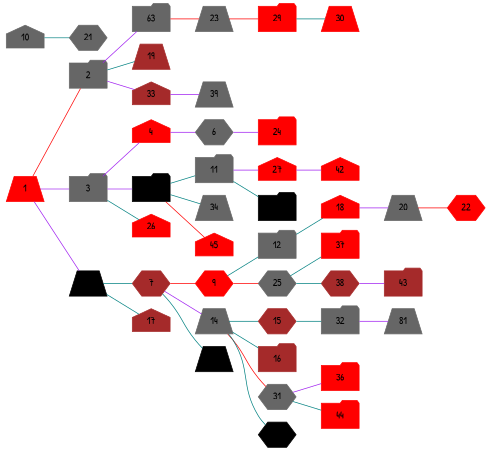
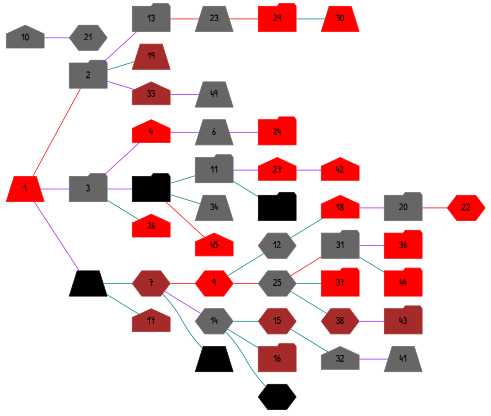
(151, 19) -> (151, 19)
(57, 38) -> (57, 38)
(214, 94) -> (214, 94)
(214, 132) -> (214, 132)
(403, 208) -> (403, 208)
(277, 246) -> (277, 246)
(214, 321) -> (214, 321)
(340, 321) -> (340, 359)
(403, 321) -> (403, 359)
(247, 361) -> (306, 266)
(277, 397) -> (340, 246)
